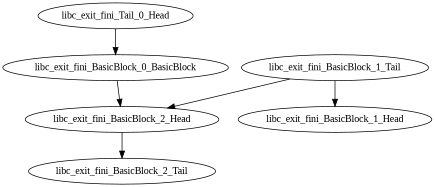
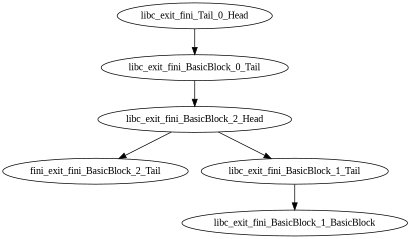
(116, 68) -> (195, 68)
(232, 93) -> (242, 144)
(335, 119) -> (295, 223)
(122, 171) -> (95, 171)
